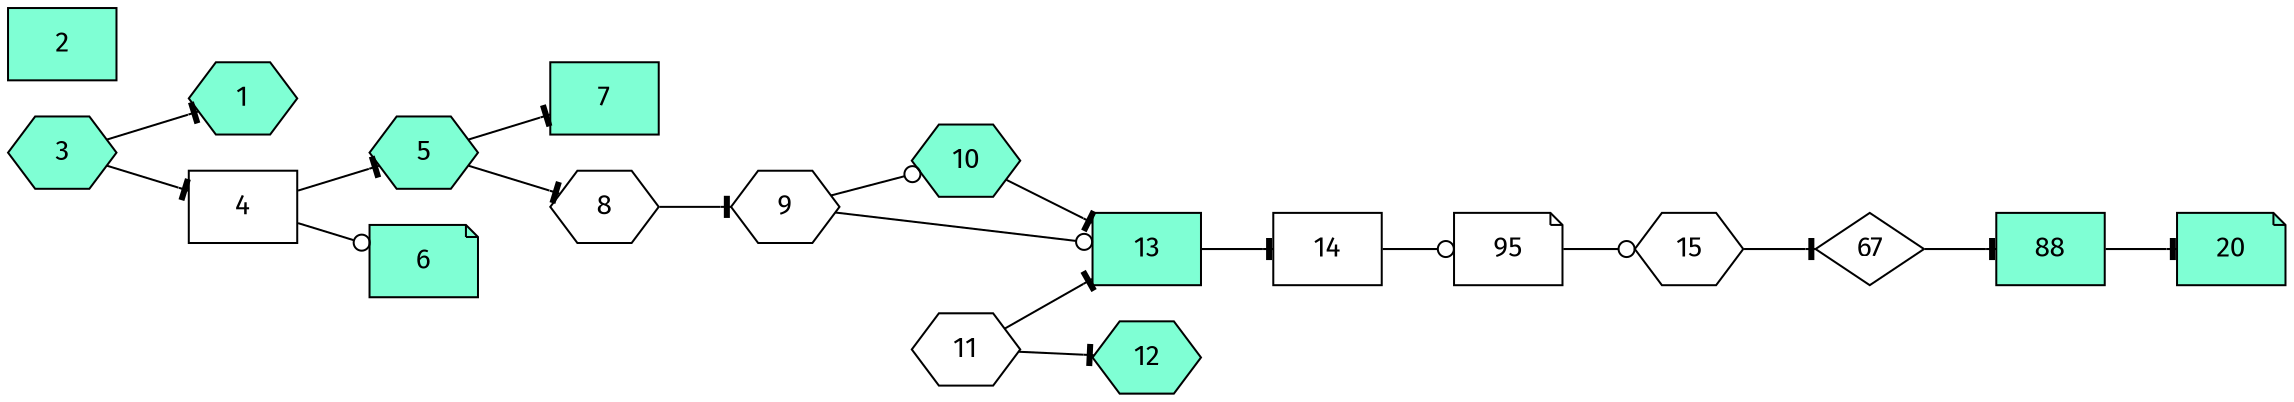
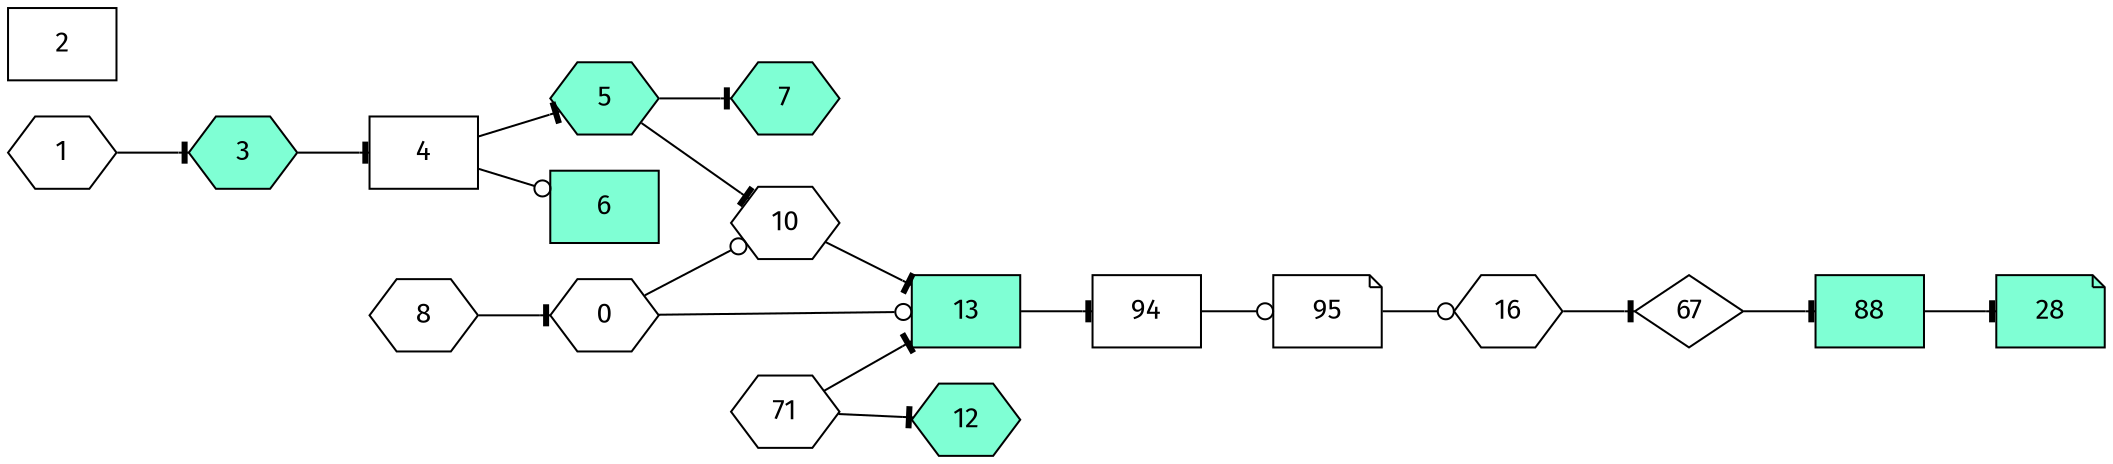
(62, 44) -> (62, 44)
(243, 98) -> (62, 153)
(605, 98) -> (785, 98)
(148, 127) -> (148, 153)
(966, 161) -> (785, 223)
(509, 178) -> (691, 158)
(785, 207) -> (605, 315)
(1328, 249) -> (1147, 311)
(1689, 249) -> (1508, 311)
(2231, 249) -> (2051, 311)
(424, 261) -> (605, 207)
(966, 349) -> (785, 412)
